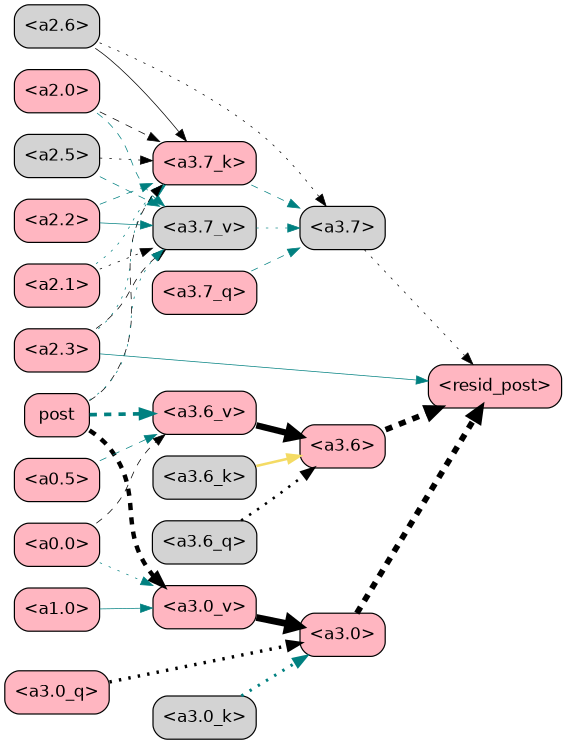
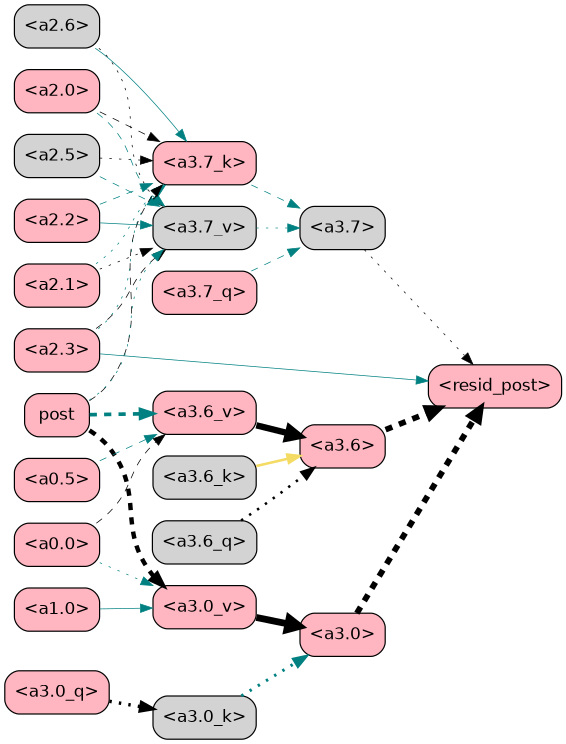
(140, 87) -> (140, 87)
(220, 105) -> (130, 117)
(199, 664) -> (125, 704)
